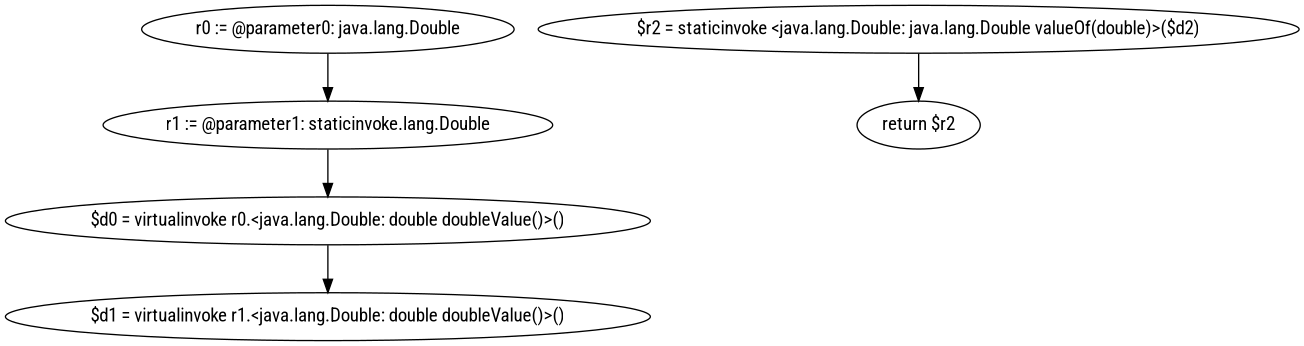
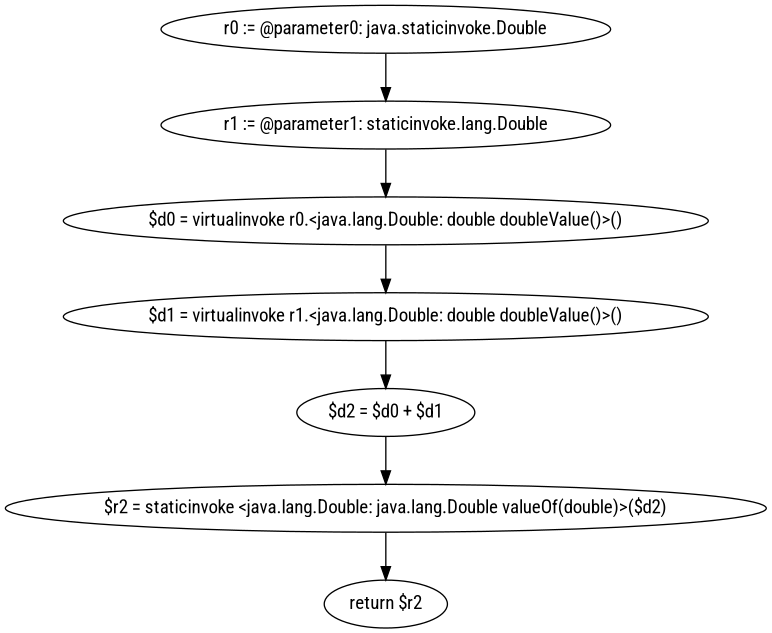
(328, 29) -> (386, 29)
none -> (386, 412)
